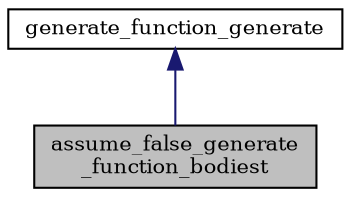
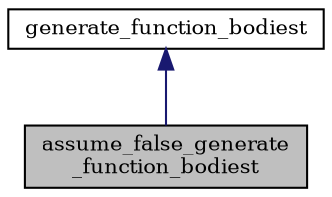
(175, 29) -> (166, 29)
